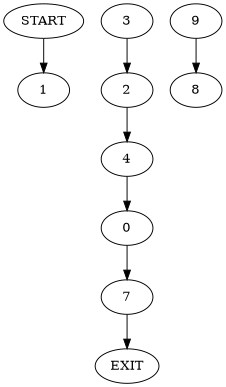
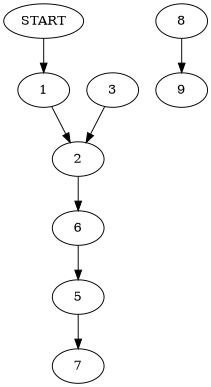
(196, 51) -> (182, 51)
none -> (59, 120)
(127, 159) -> (78, 228)
(127, 228) -> (78, 297)
(127, 366) -> none
